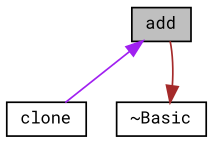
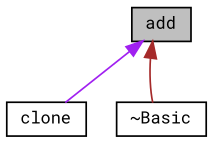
(173, 64) -> (150, 80)
